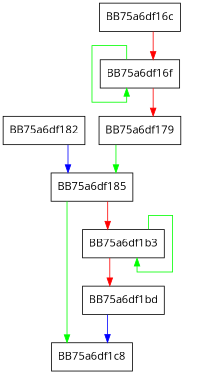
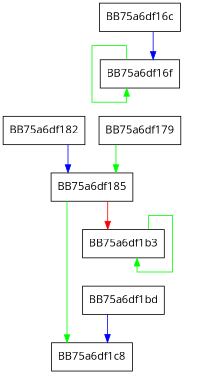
(153, 42) -> (153, 42)
(153, 98) -> none
(110, 268) -> none
